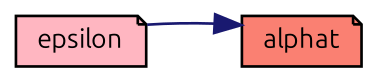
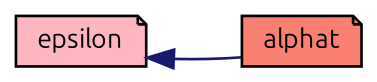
(181, 23) -> (208, 59)
